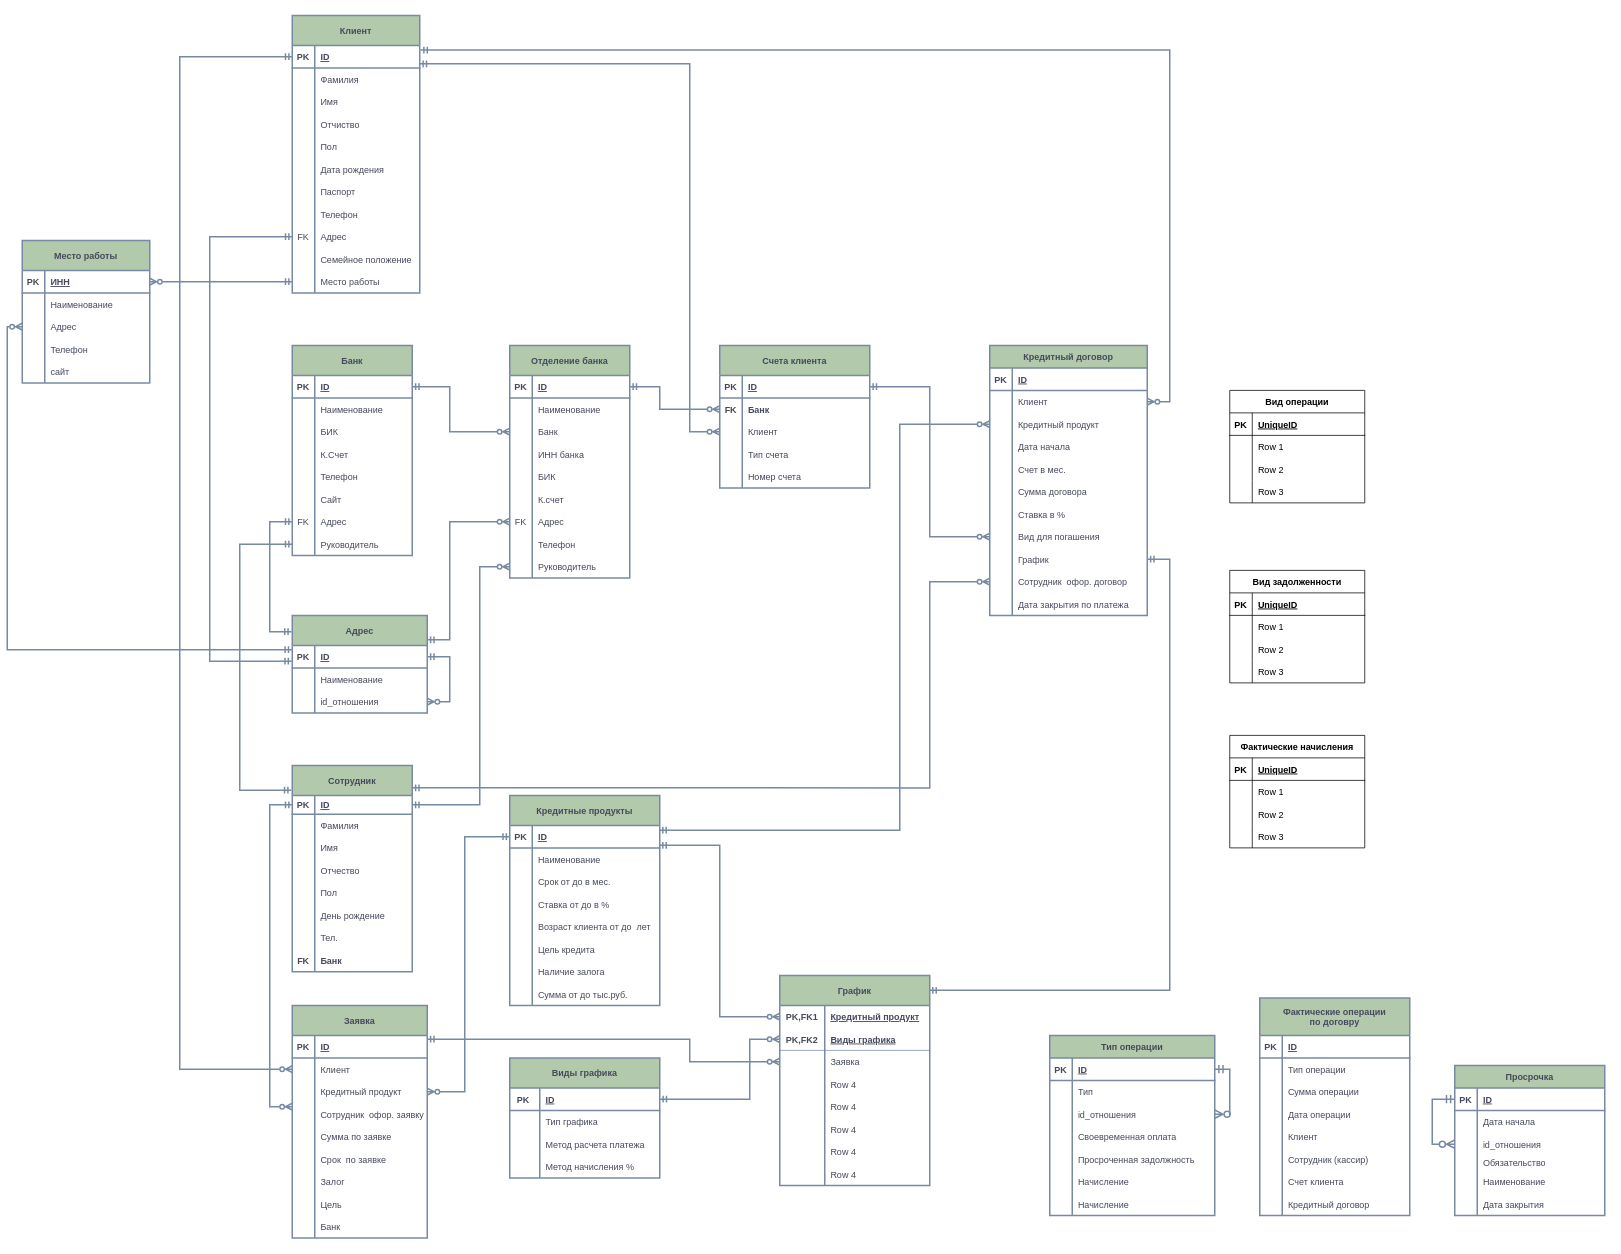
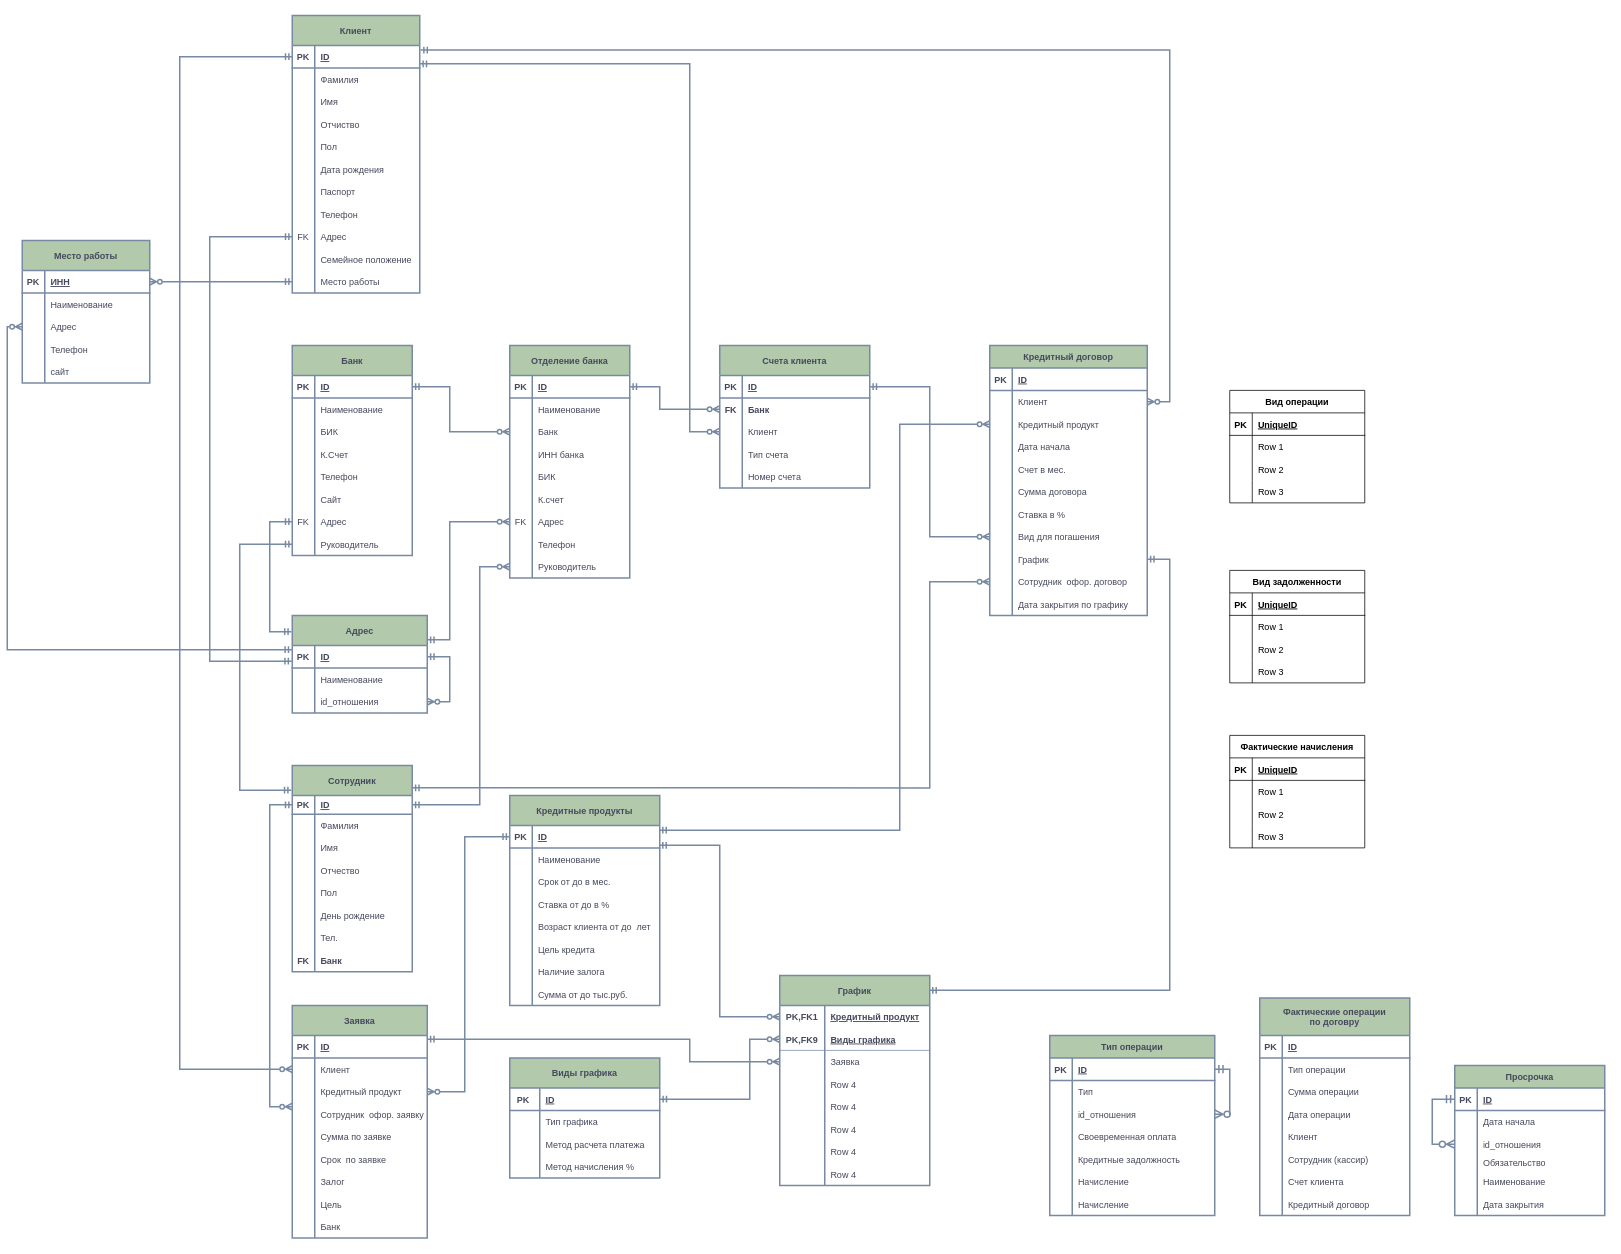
(1075, 605) -> (1075, 605)
(802, 1040) -> (802, 1040)
(1137, 1160) -> (1130, 1160)
